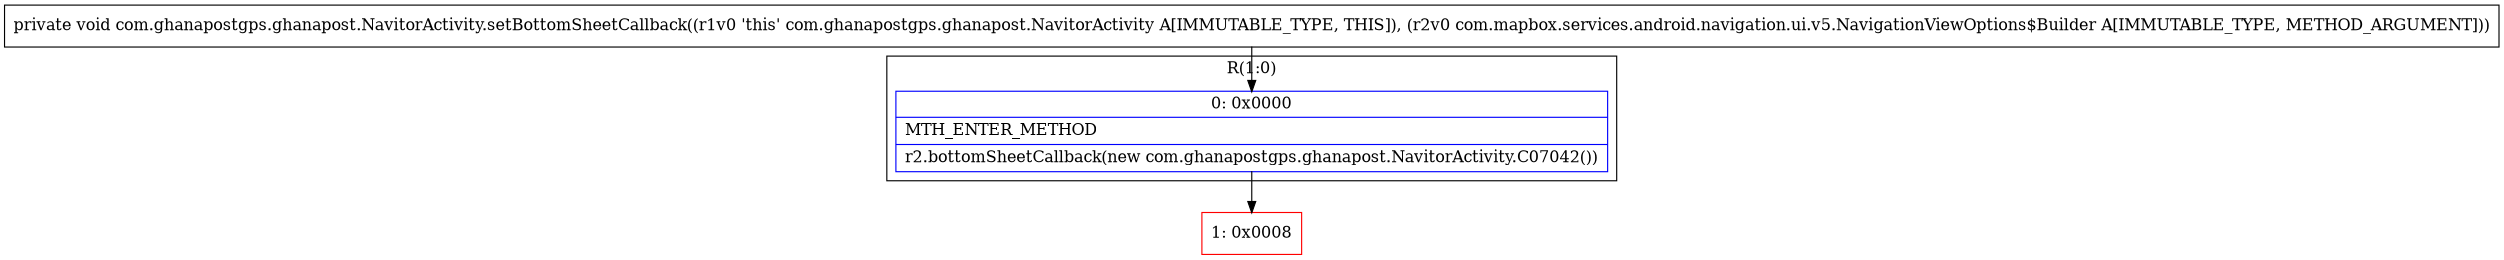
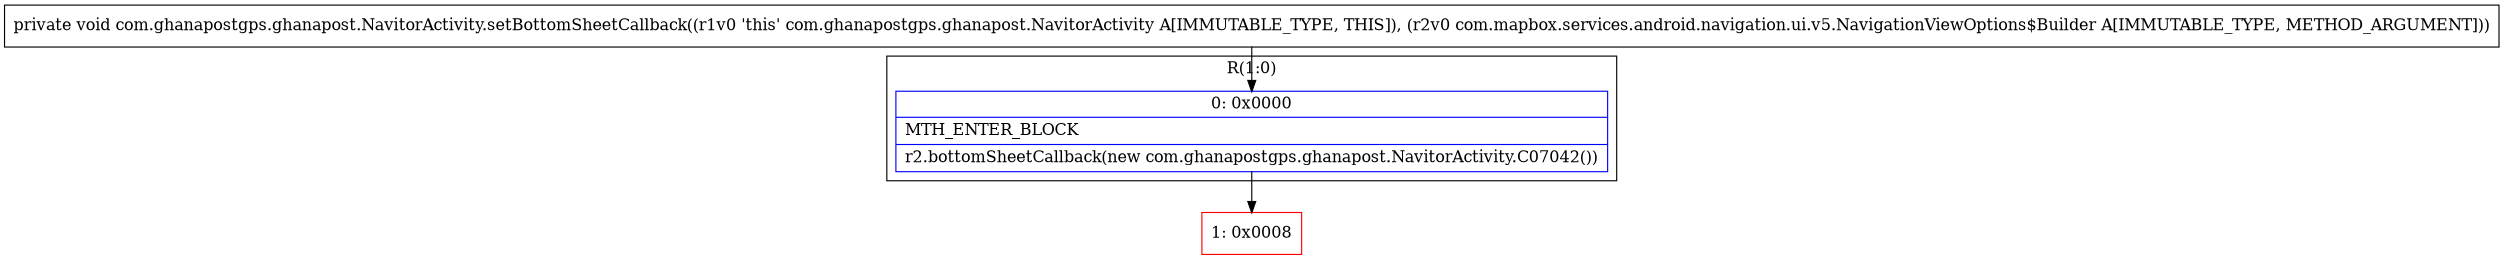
(1001, 130) -> (992, 130)
